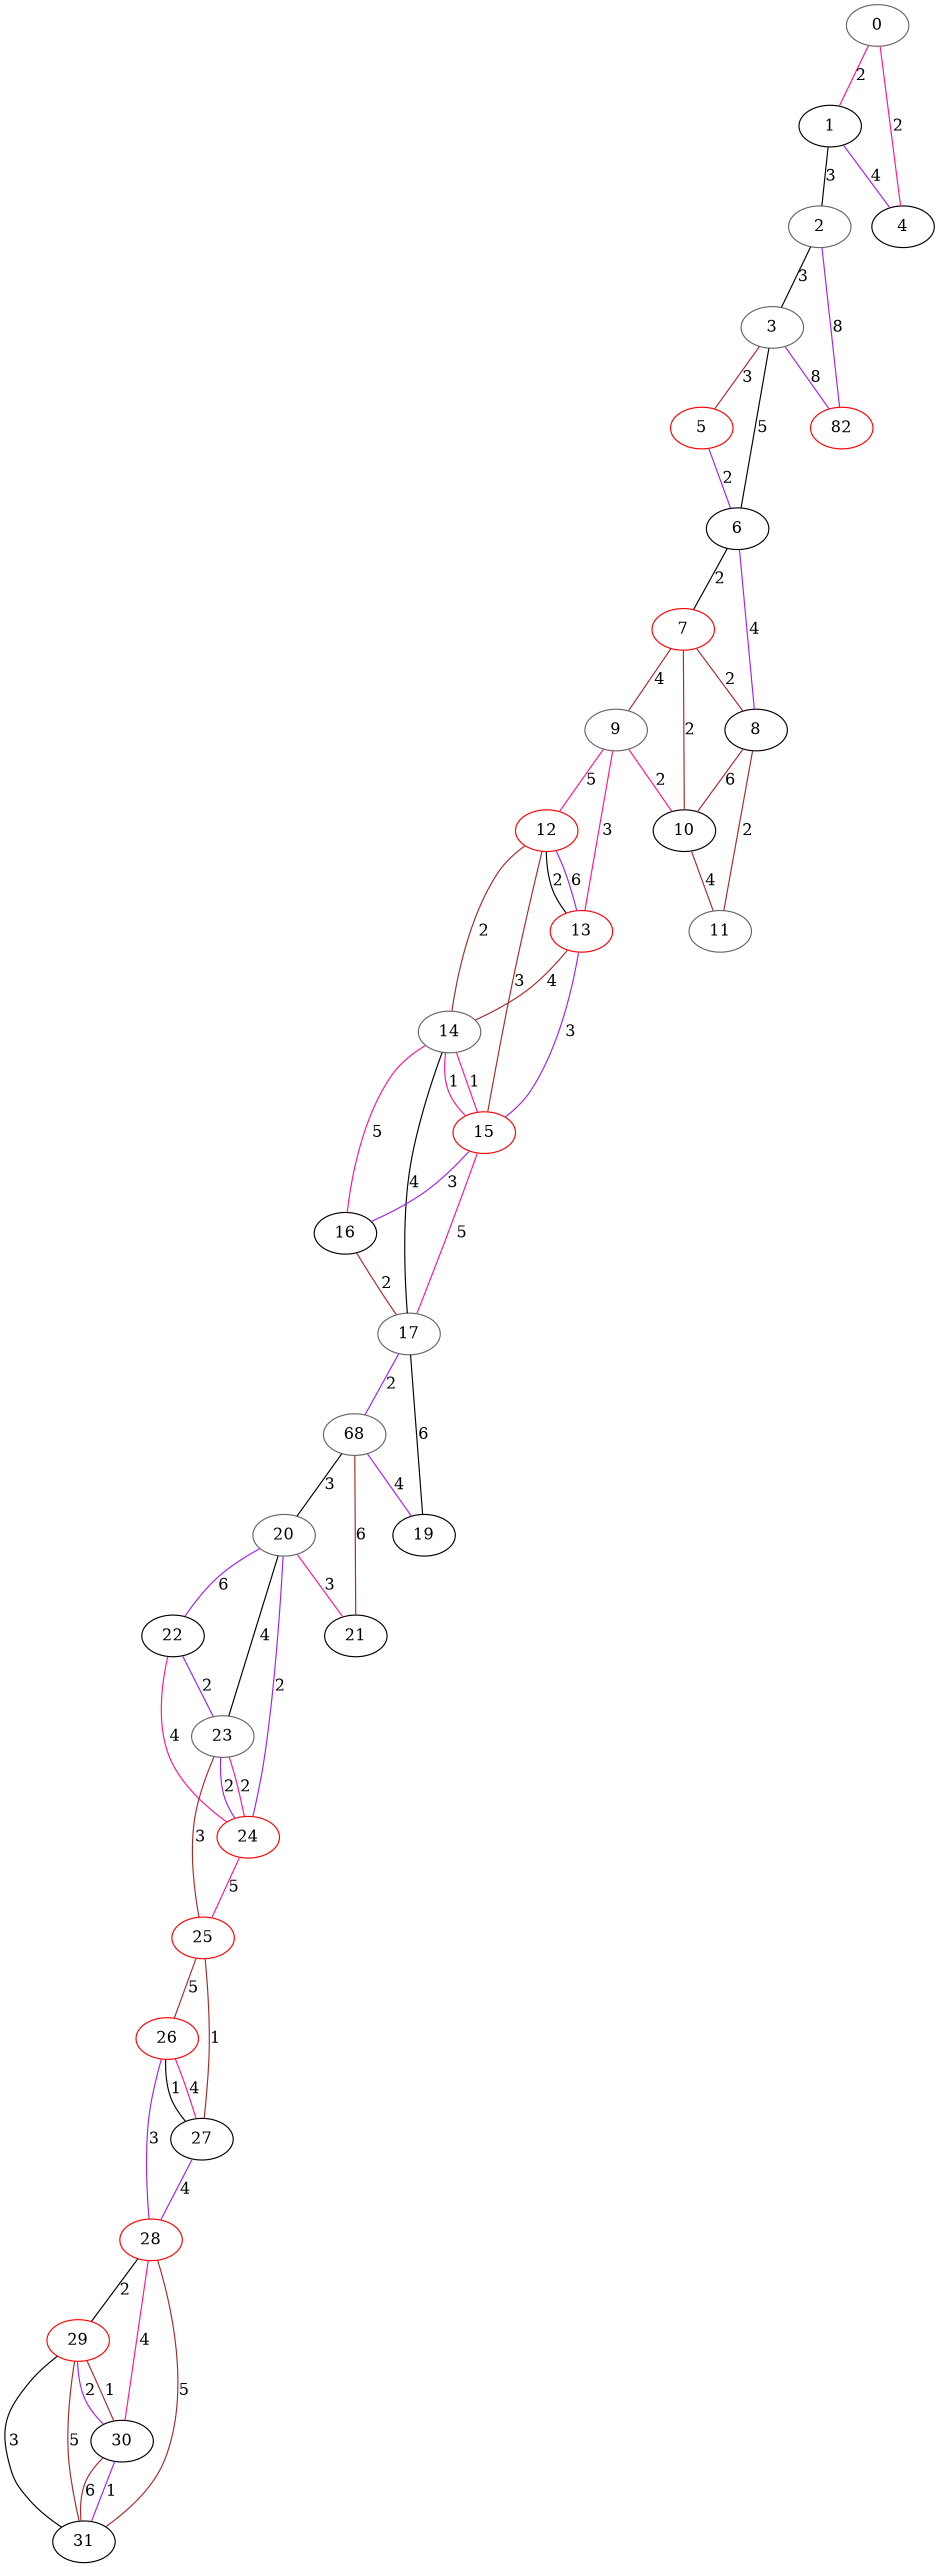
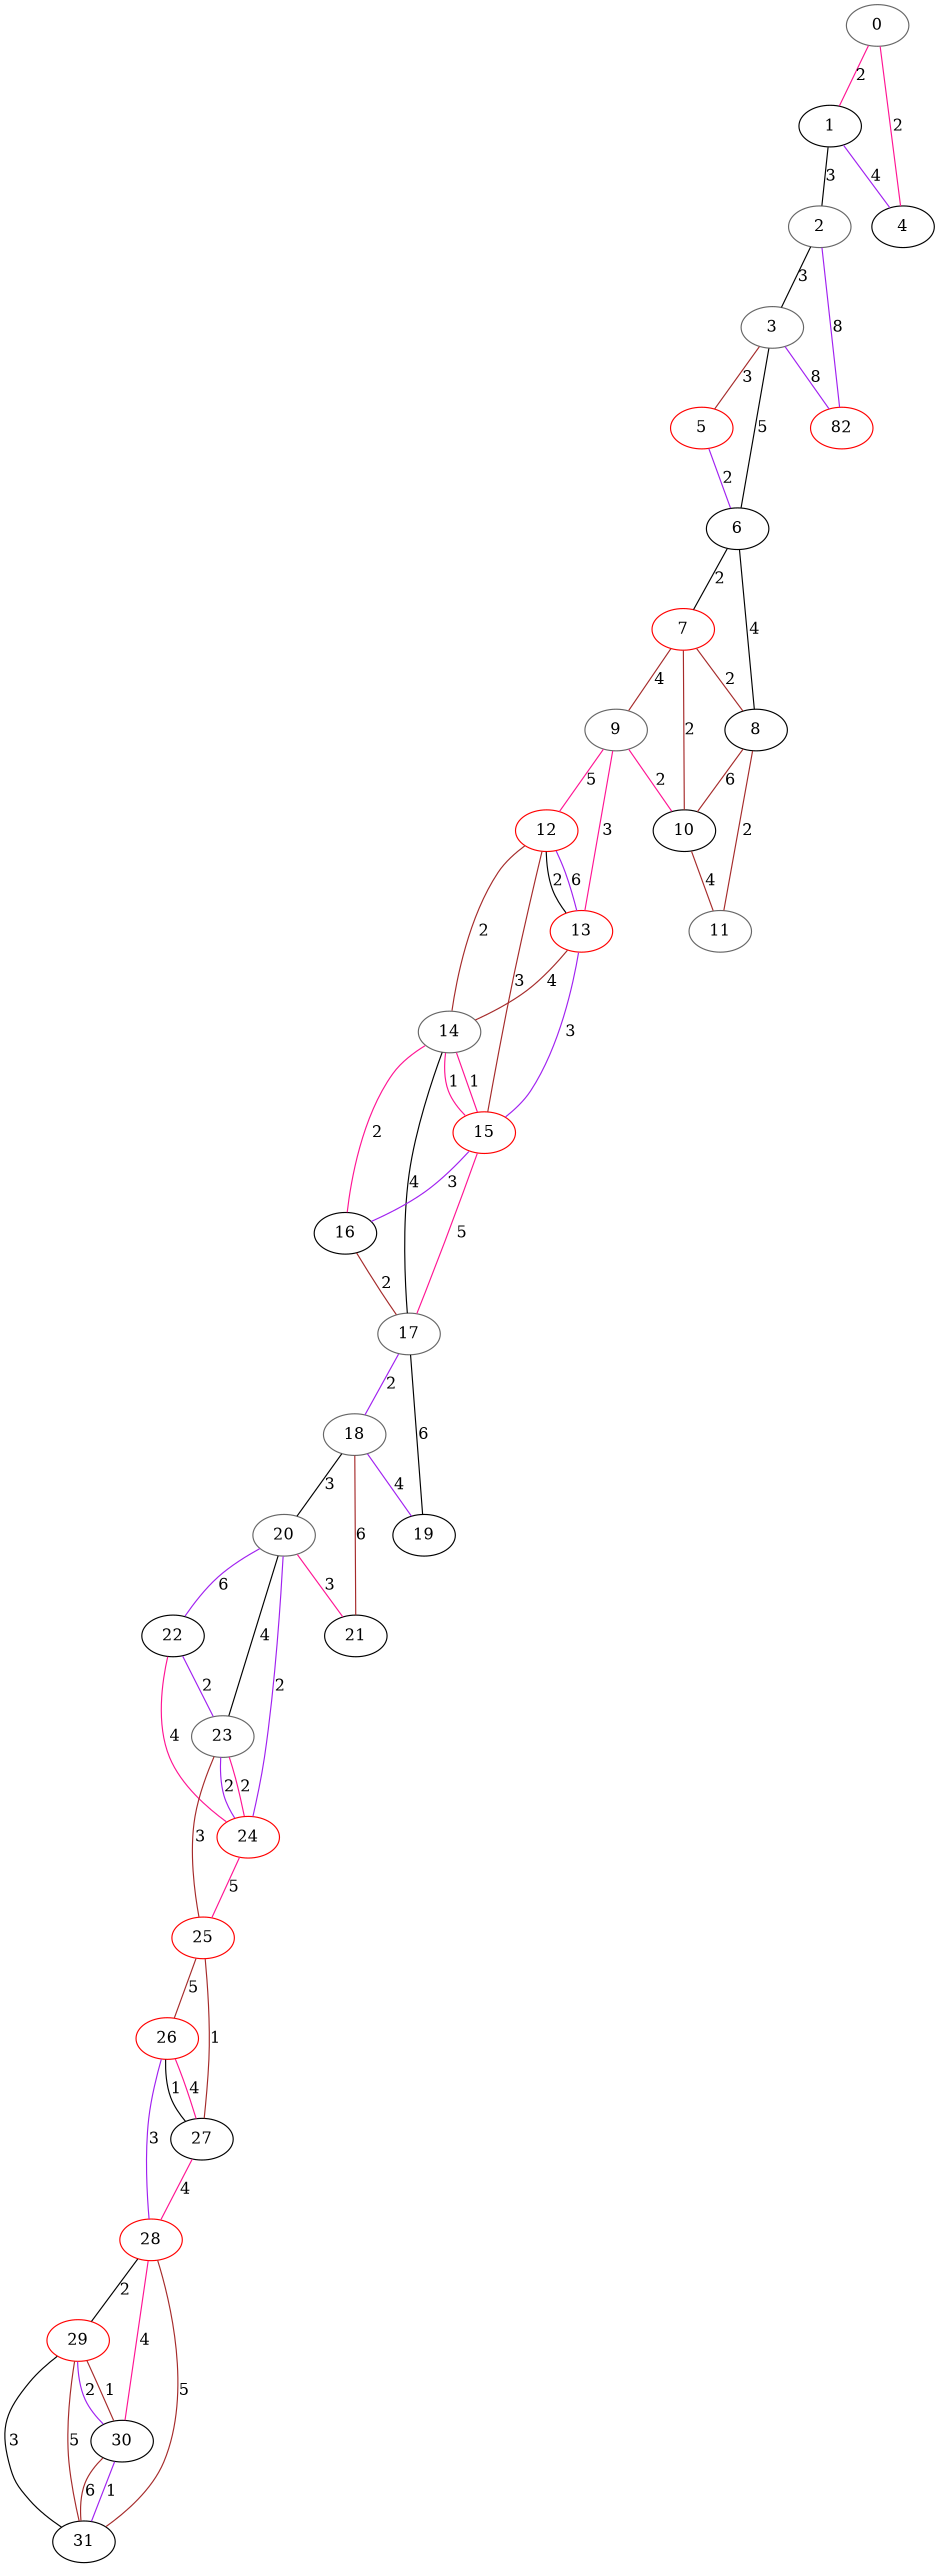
(747, 629) -> (747, 629)
(378, 1133) -> (378, 1133)
(355, 1435) -> (355, 1435)
(177, 2190) -> (177, 2190)
